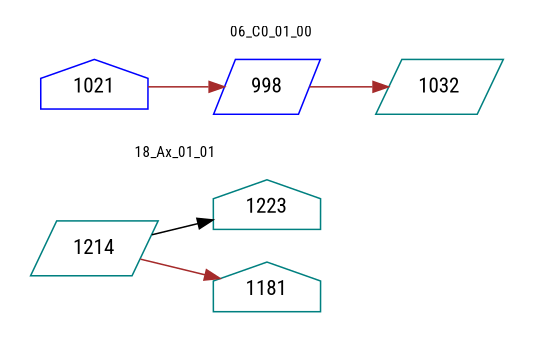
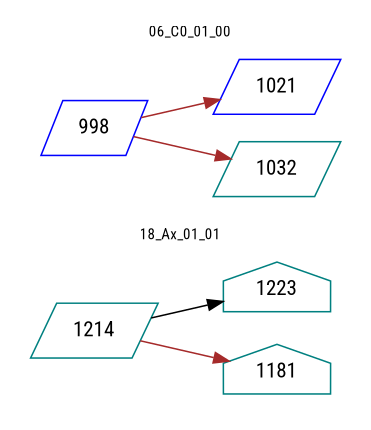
(94, 87) -> (277, 87)
(178, 87) -> (173, 110)
